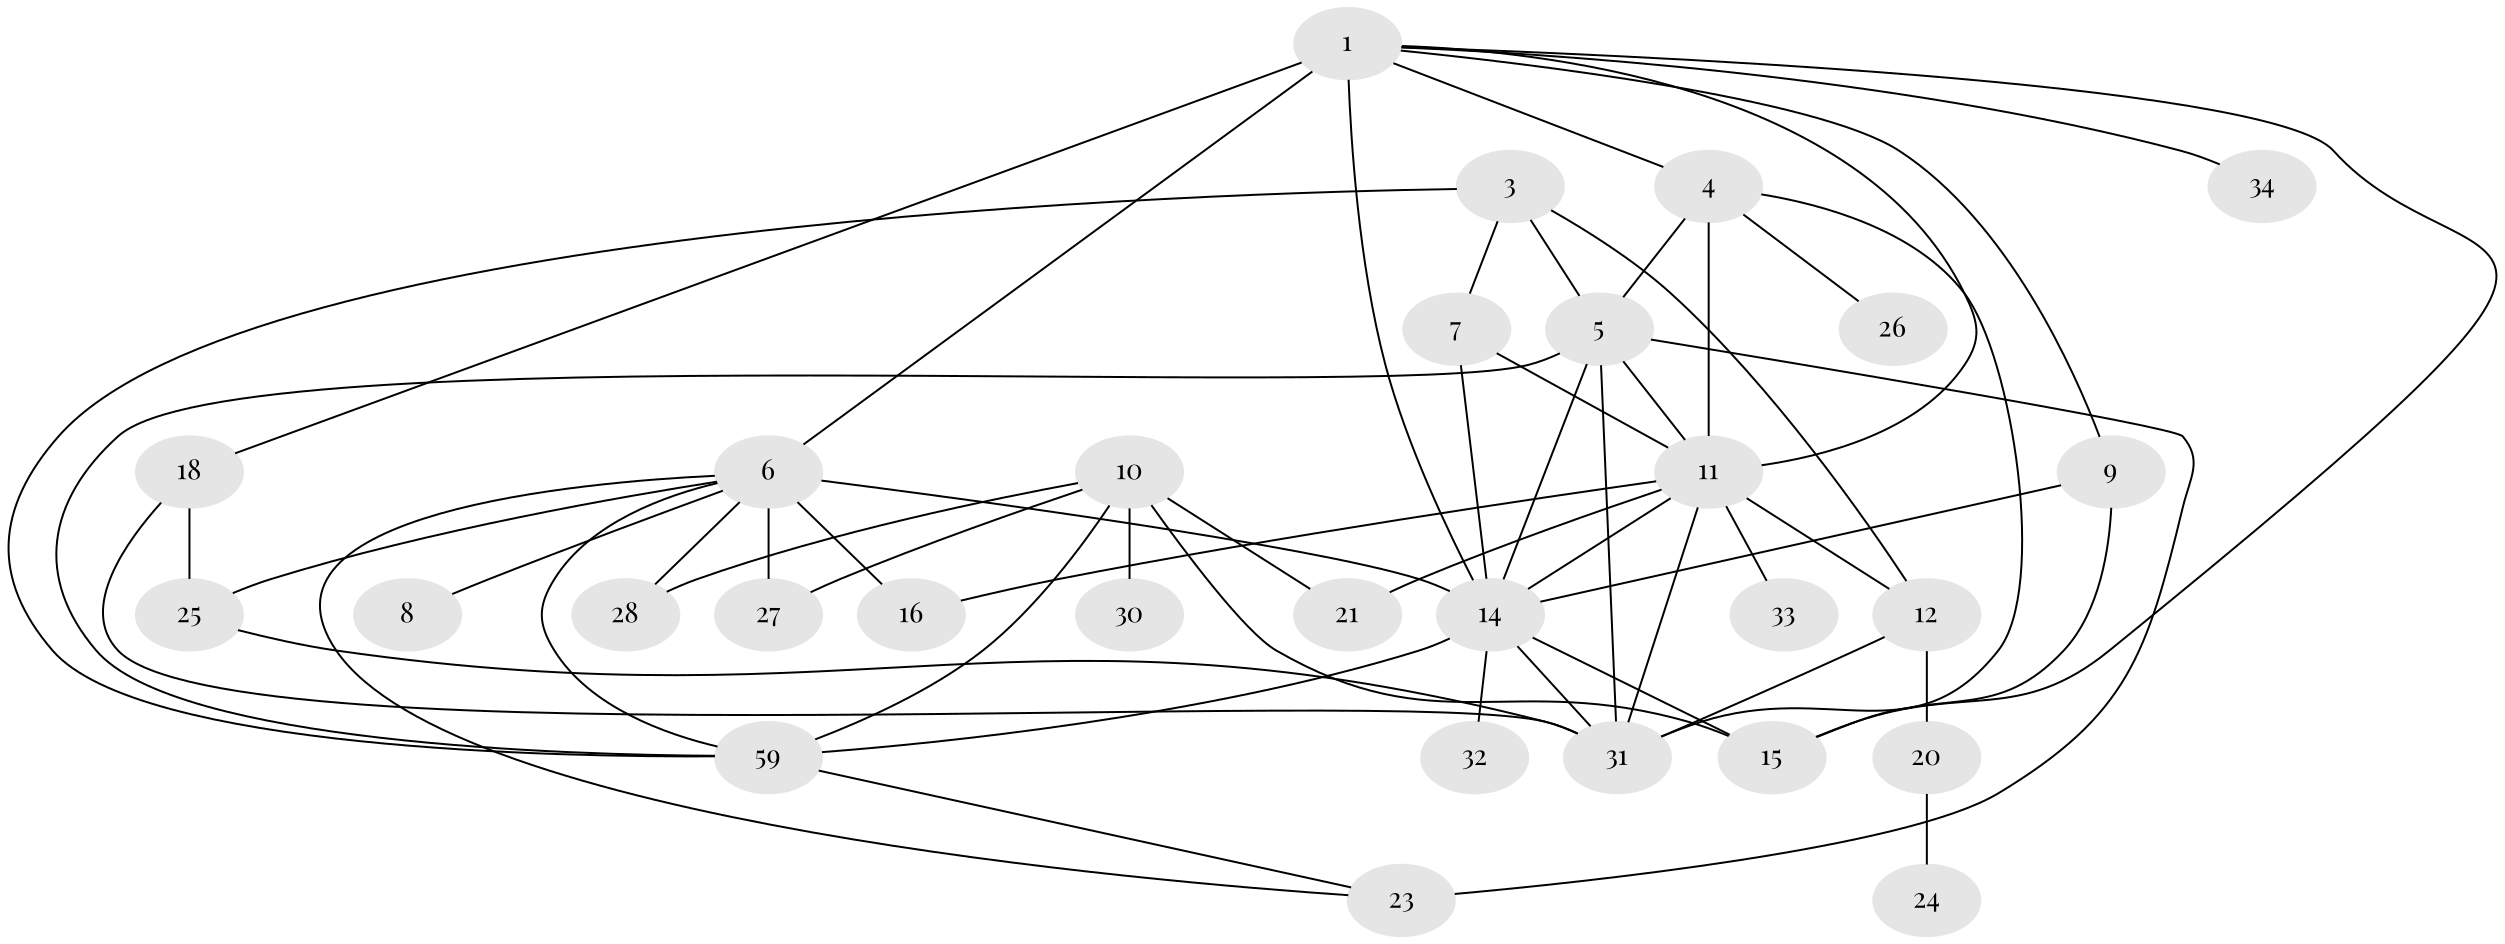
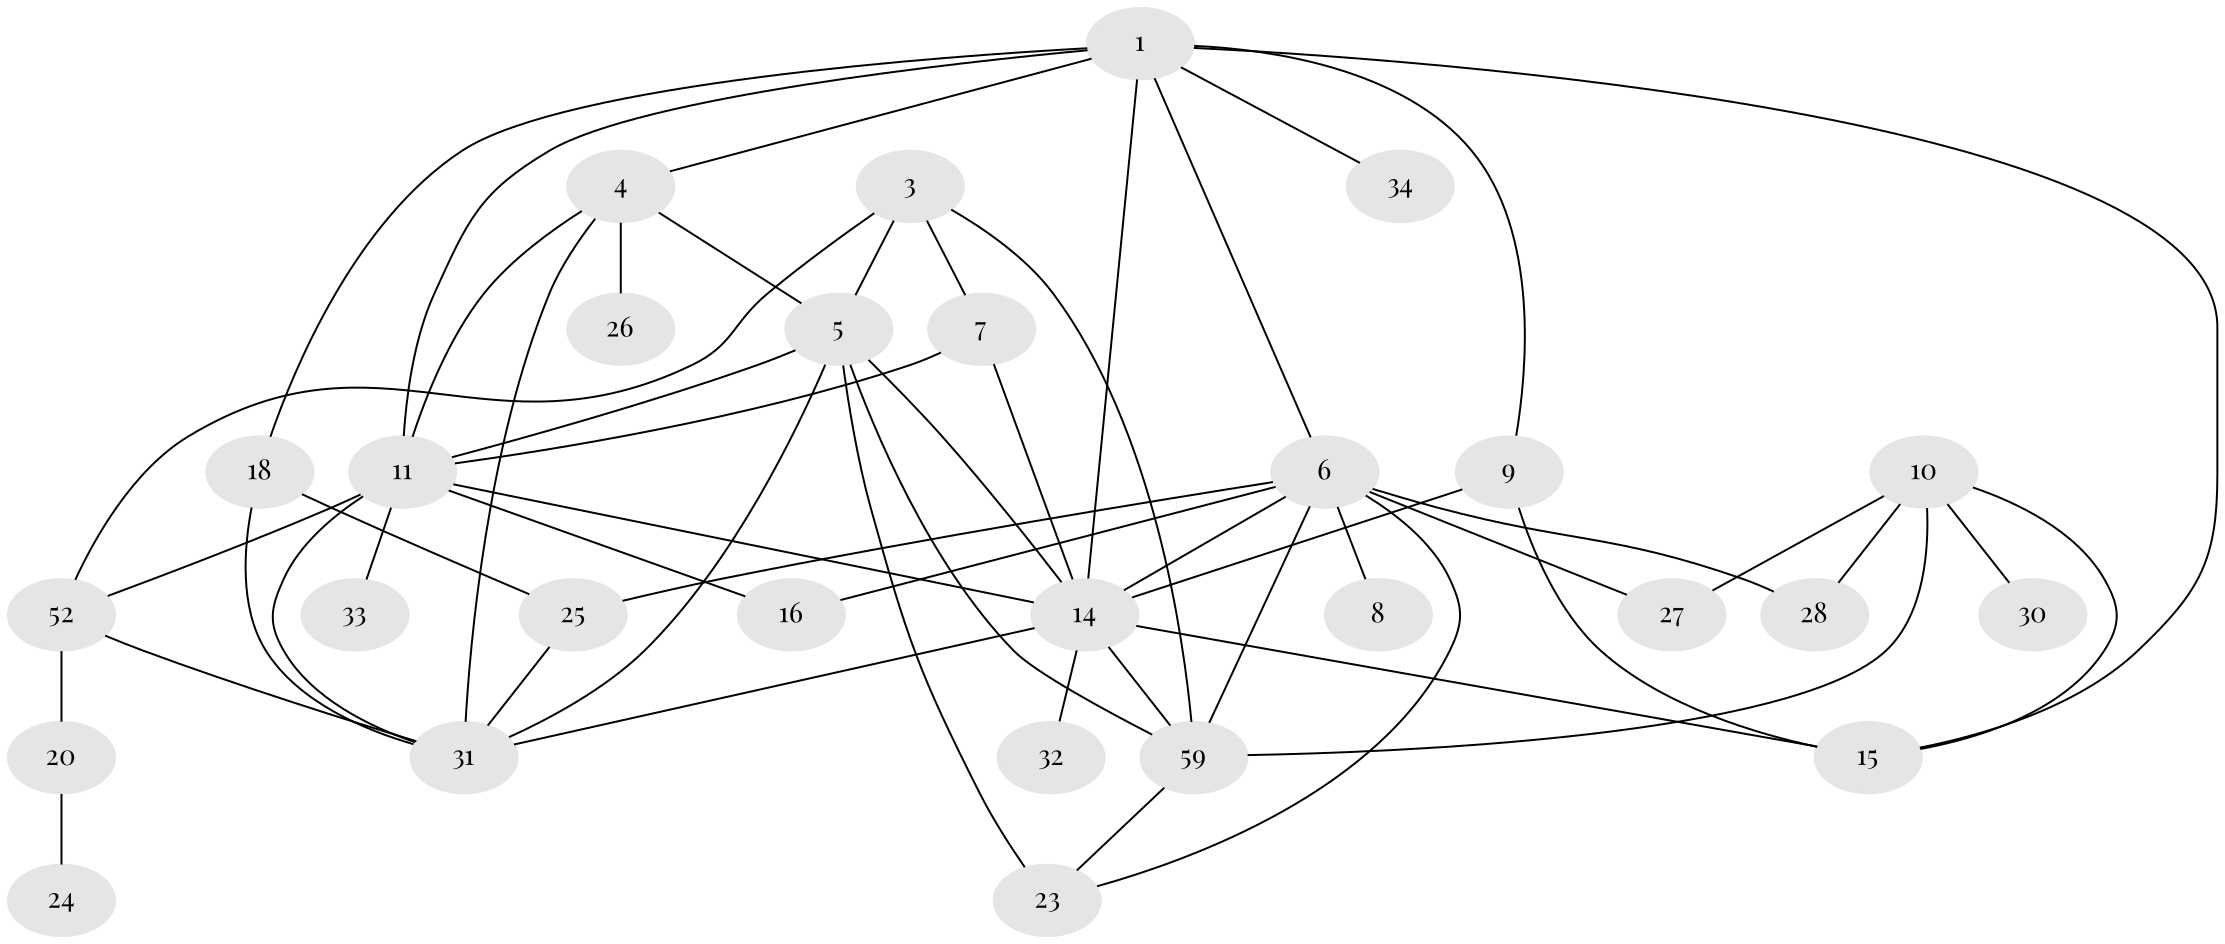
(1348, 615) -> none
(1927, 615) -> (61, 615)
